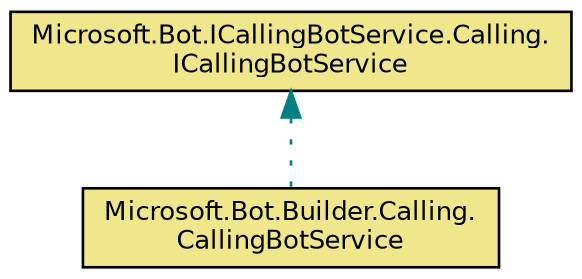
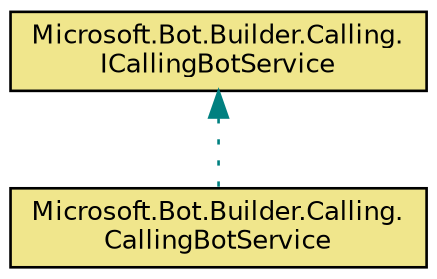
(291, 51) -> (219, 51)
